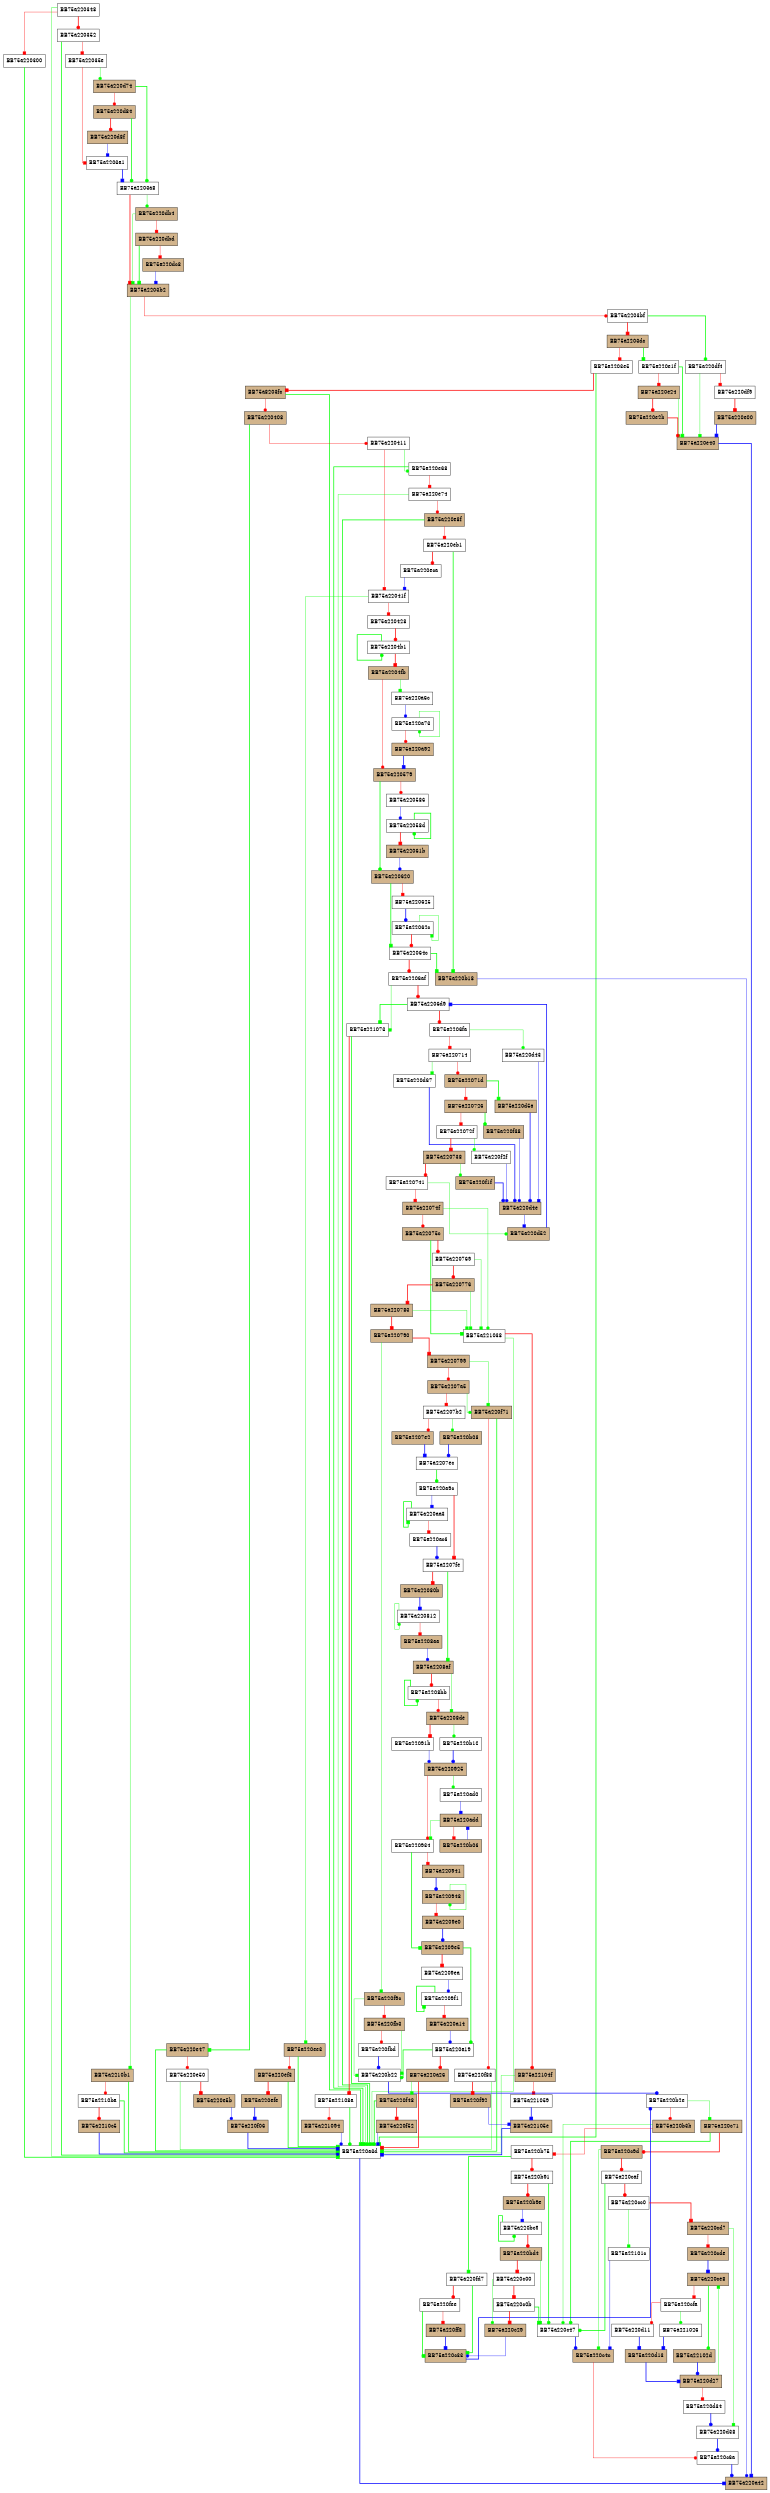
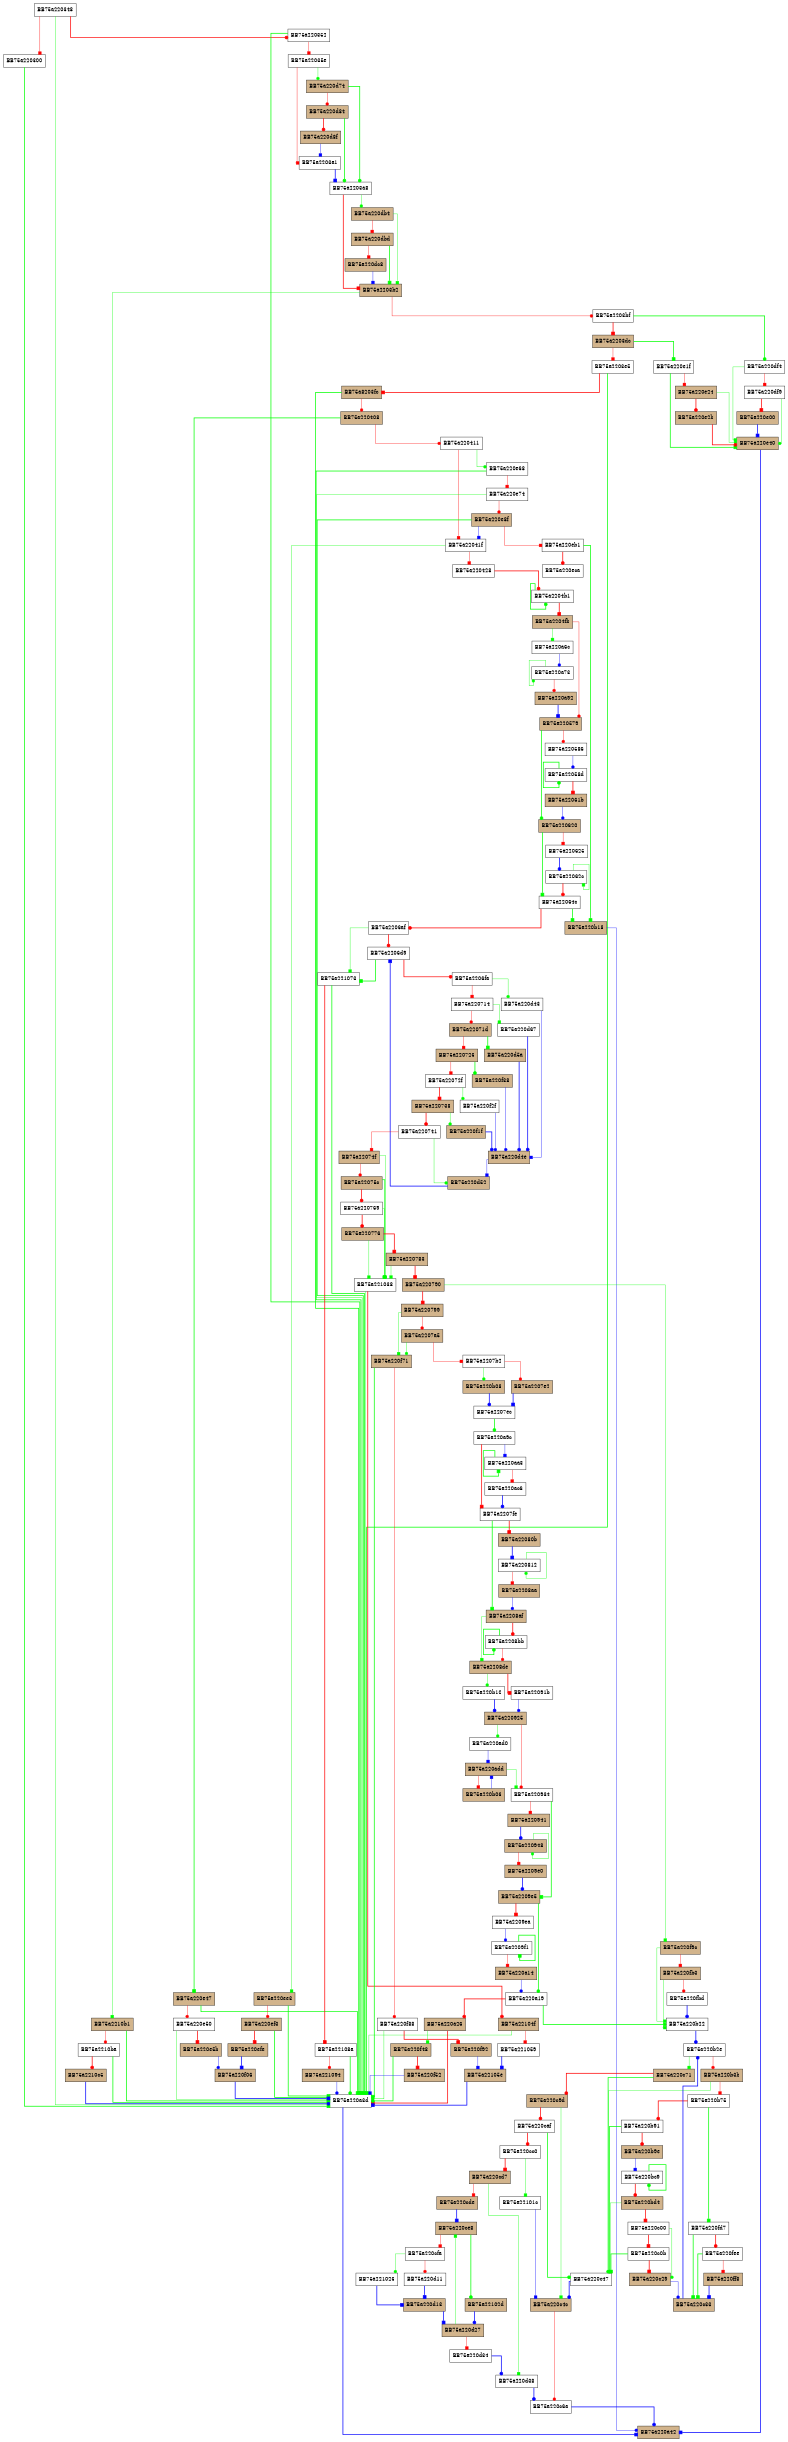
none -> (782, 421)
(405, 582) -> (479, 531)
